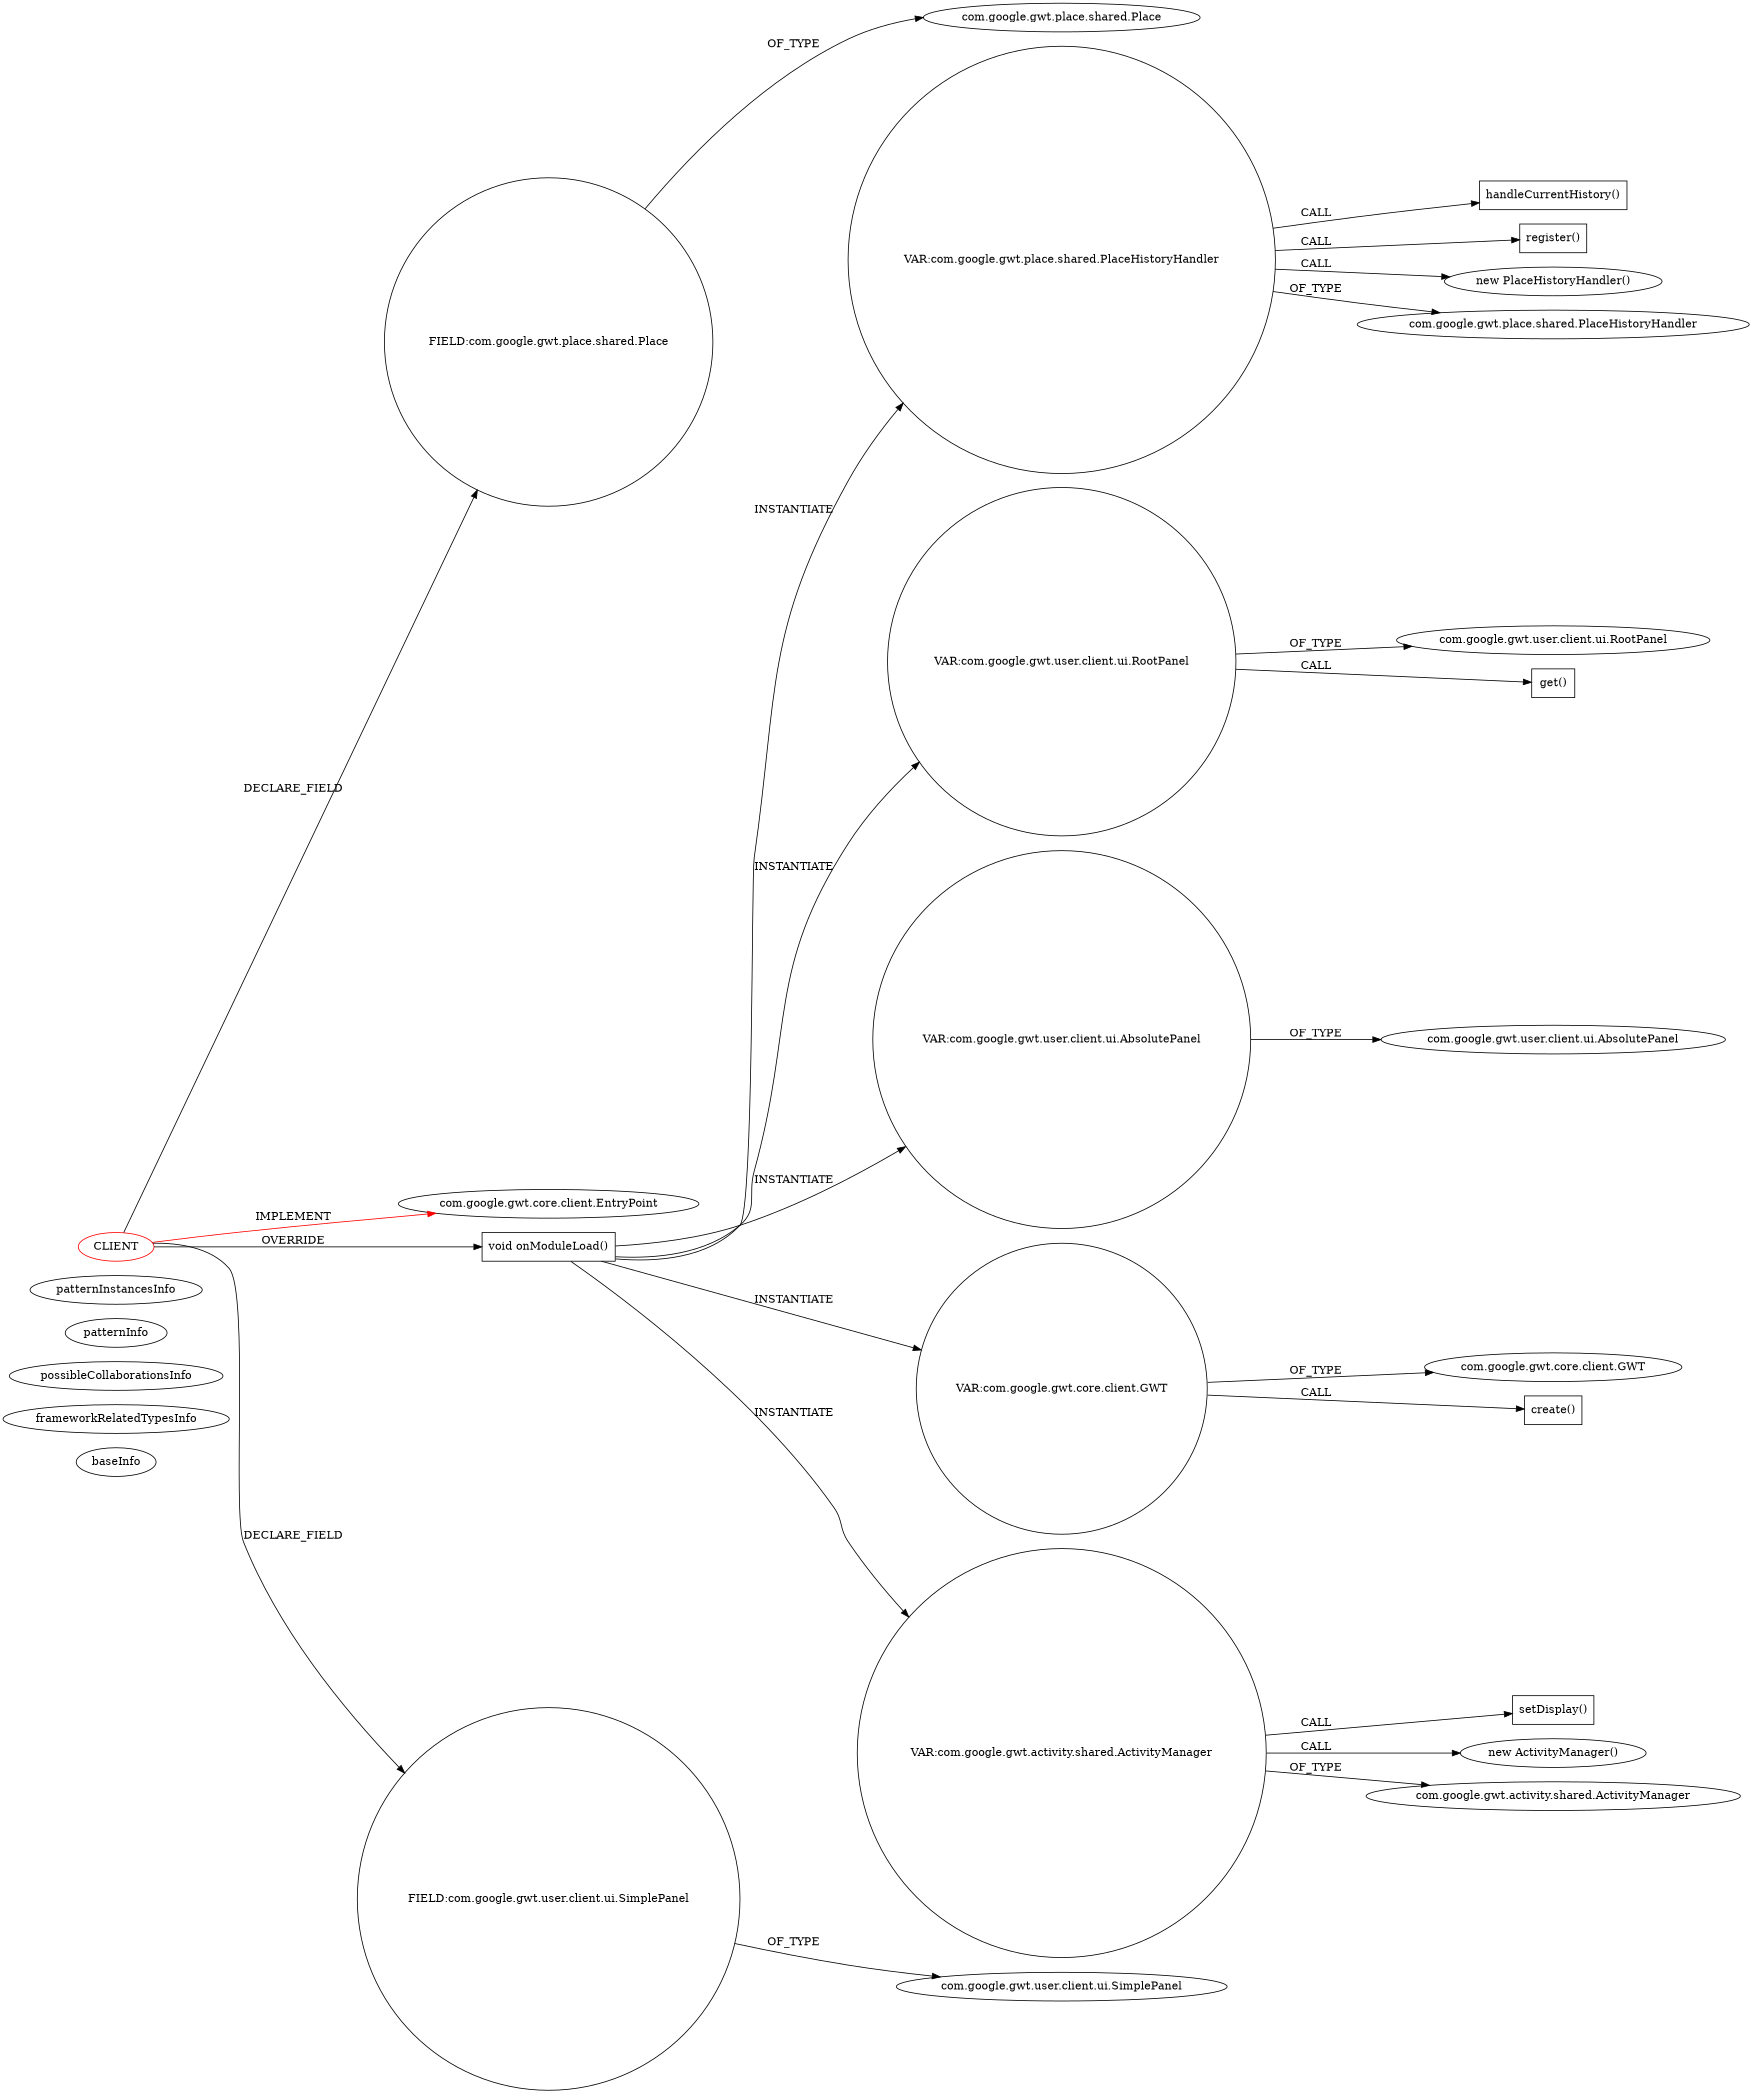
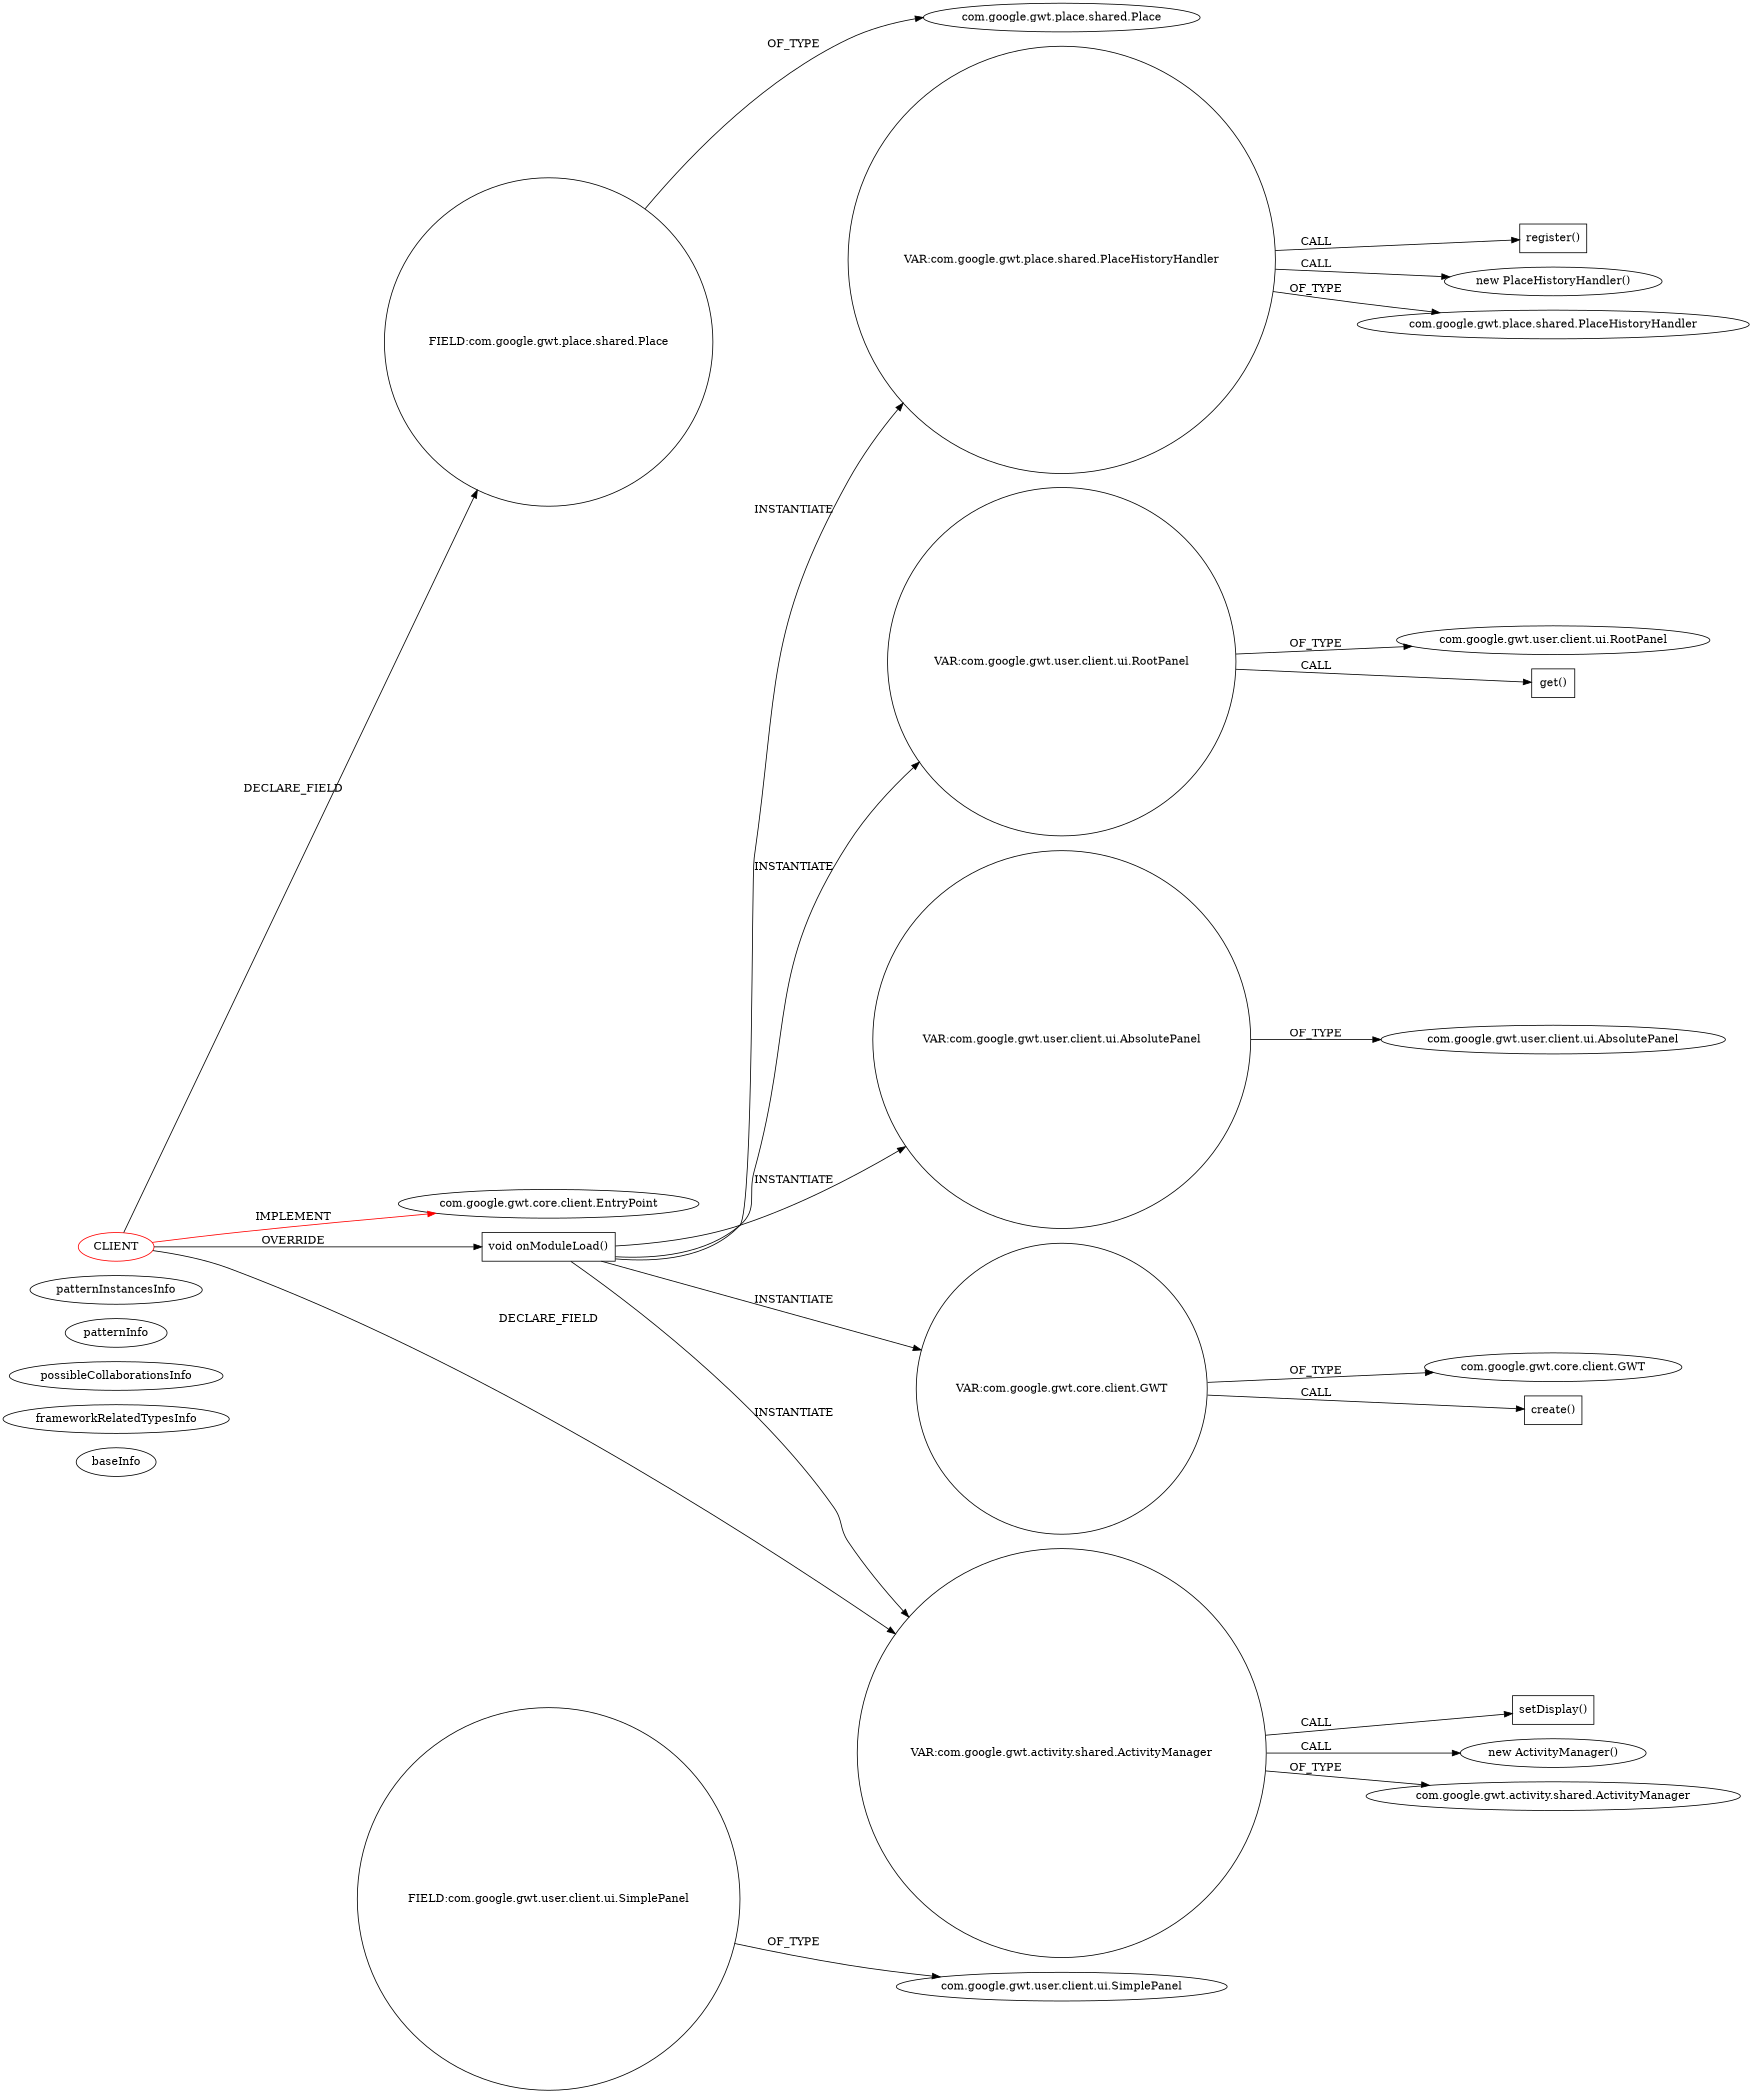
(1553, 195) -> none
(240, 1501) -> (535, 1411)
